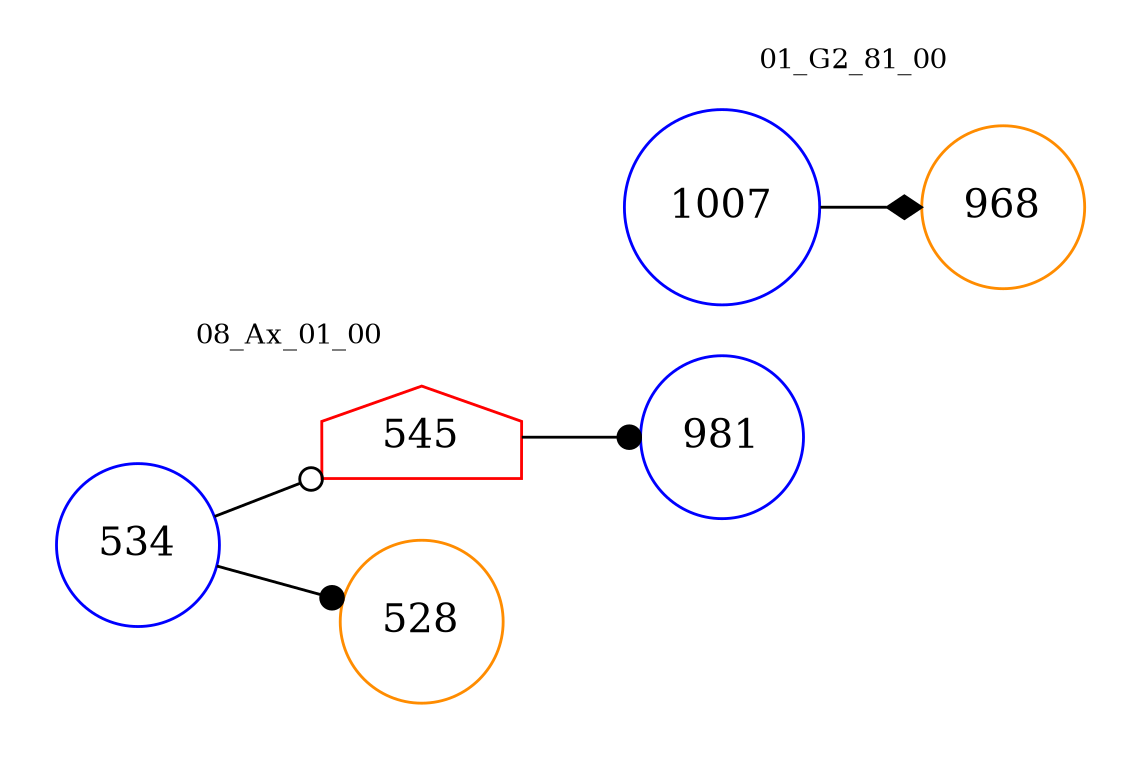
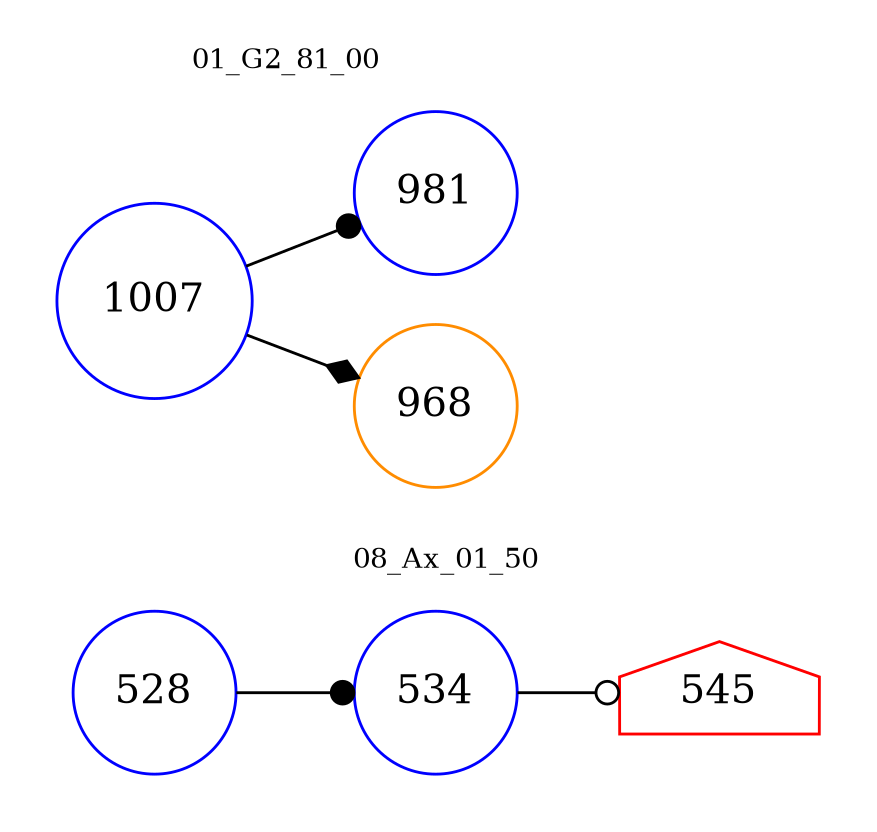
(289, 336) -> (447, 561)
(570, 437) -> (292, 248)
(268, 580) -> (284, 693)
(422, 622) -> (155, 693)
